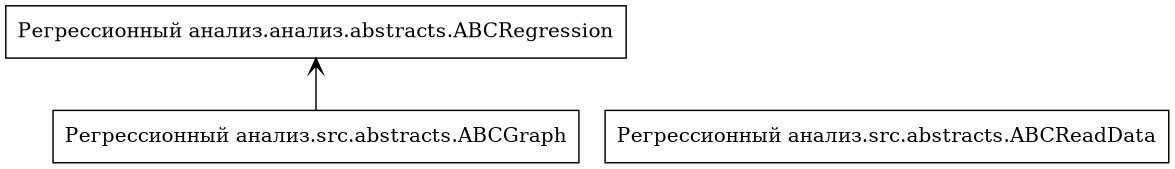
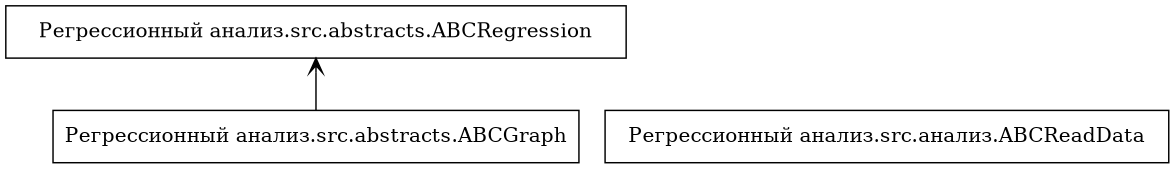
(316, 32) -> (316, 32)
(887, 137) -> (887, 137)
